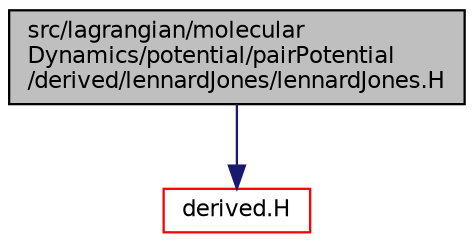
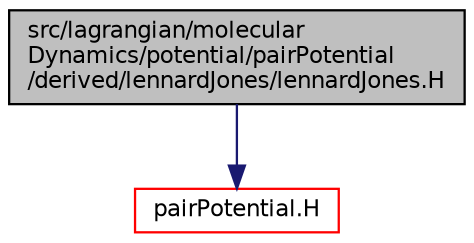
(237, 211) -> (237, 211)
